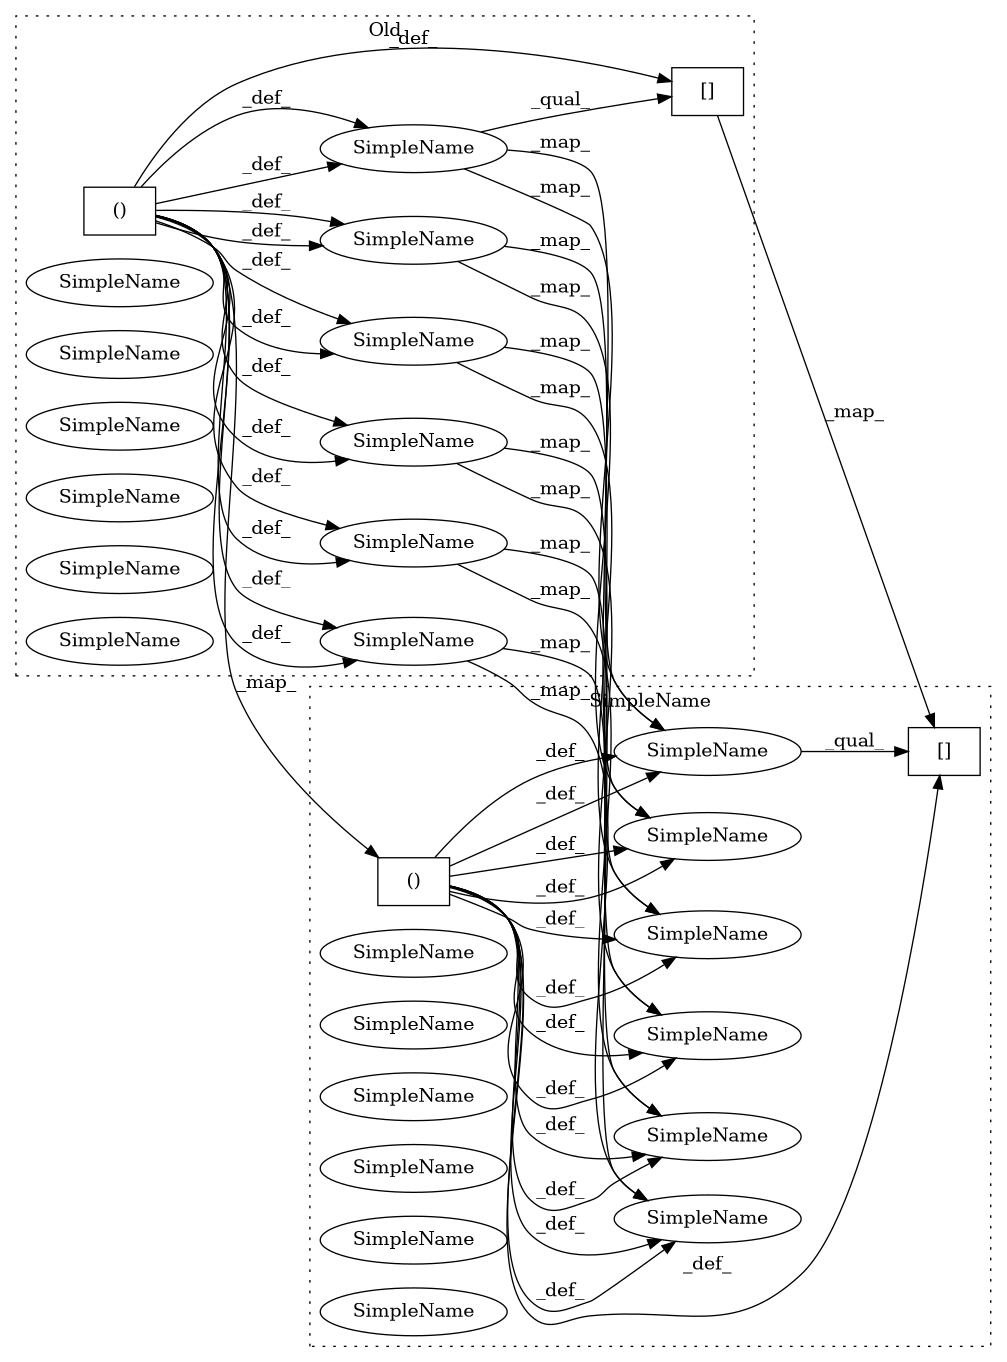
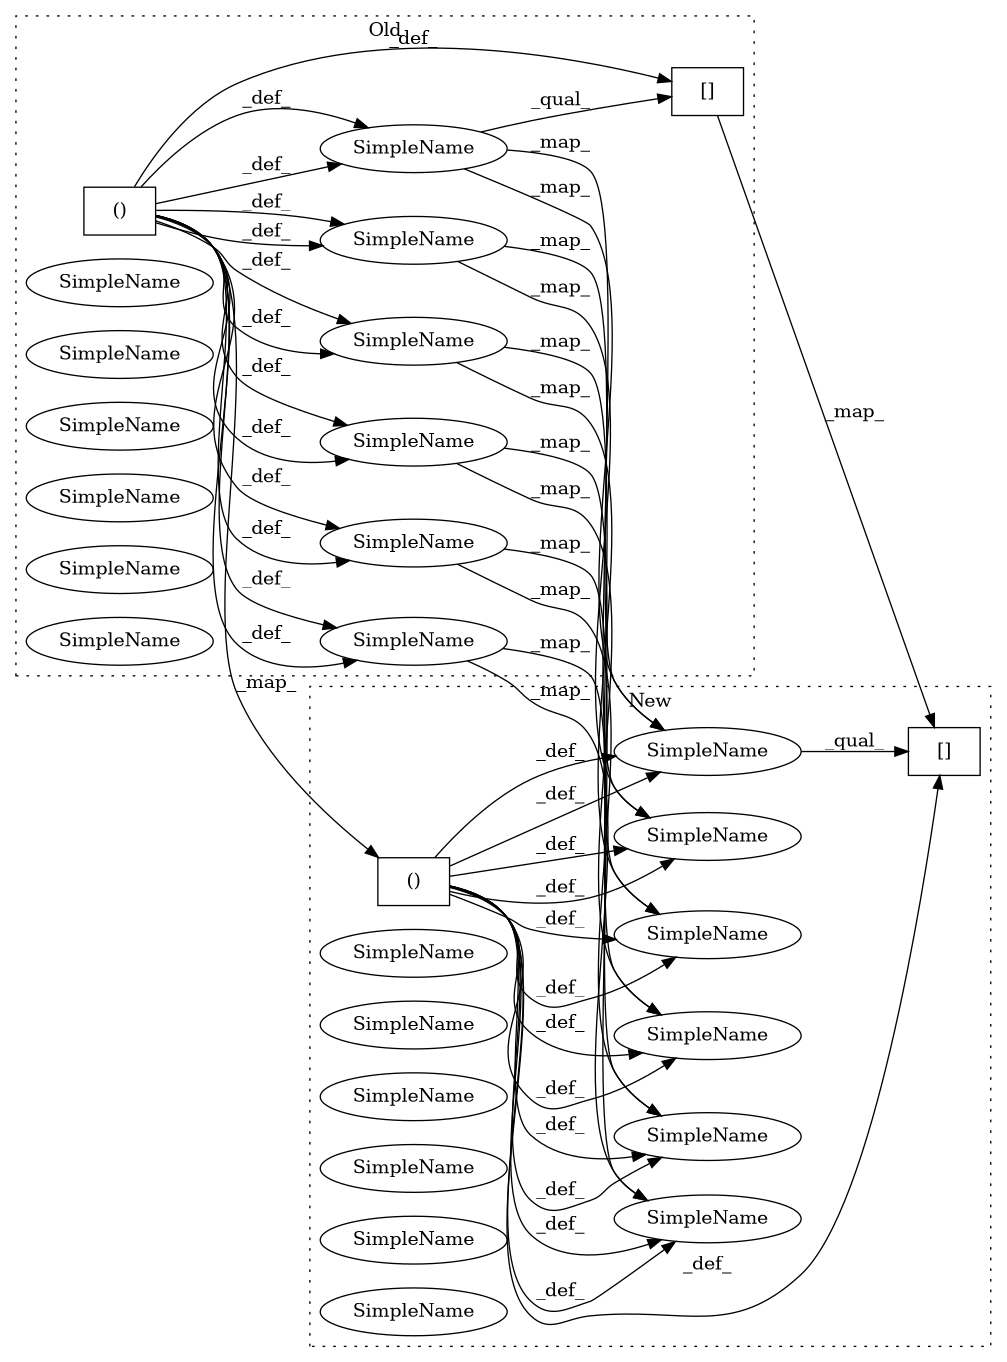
(650, 702) -> (650, 702)
